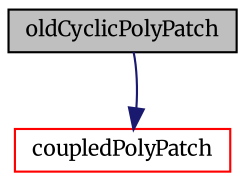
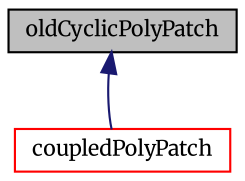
(137, 80) -> (108, 102)
